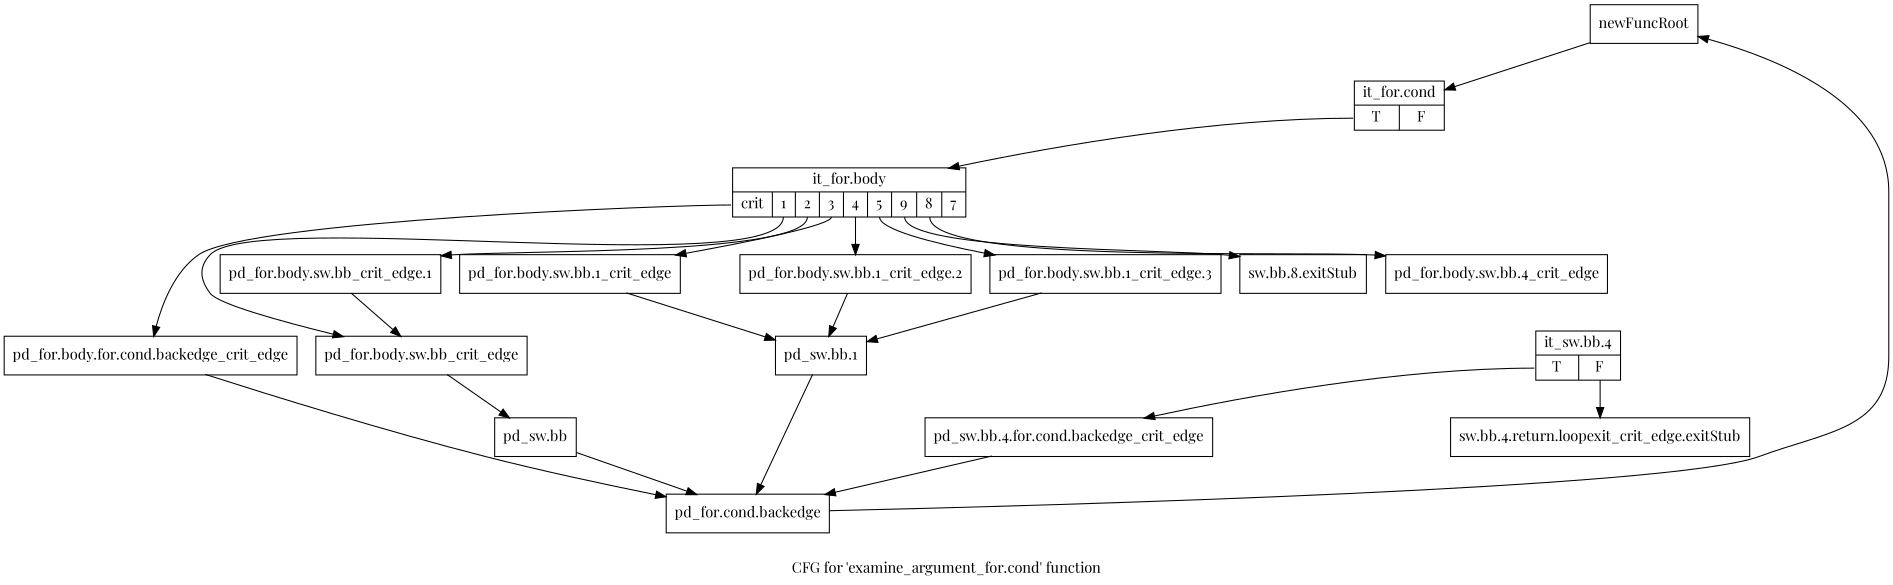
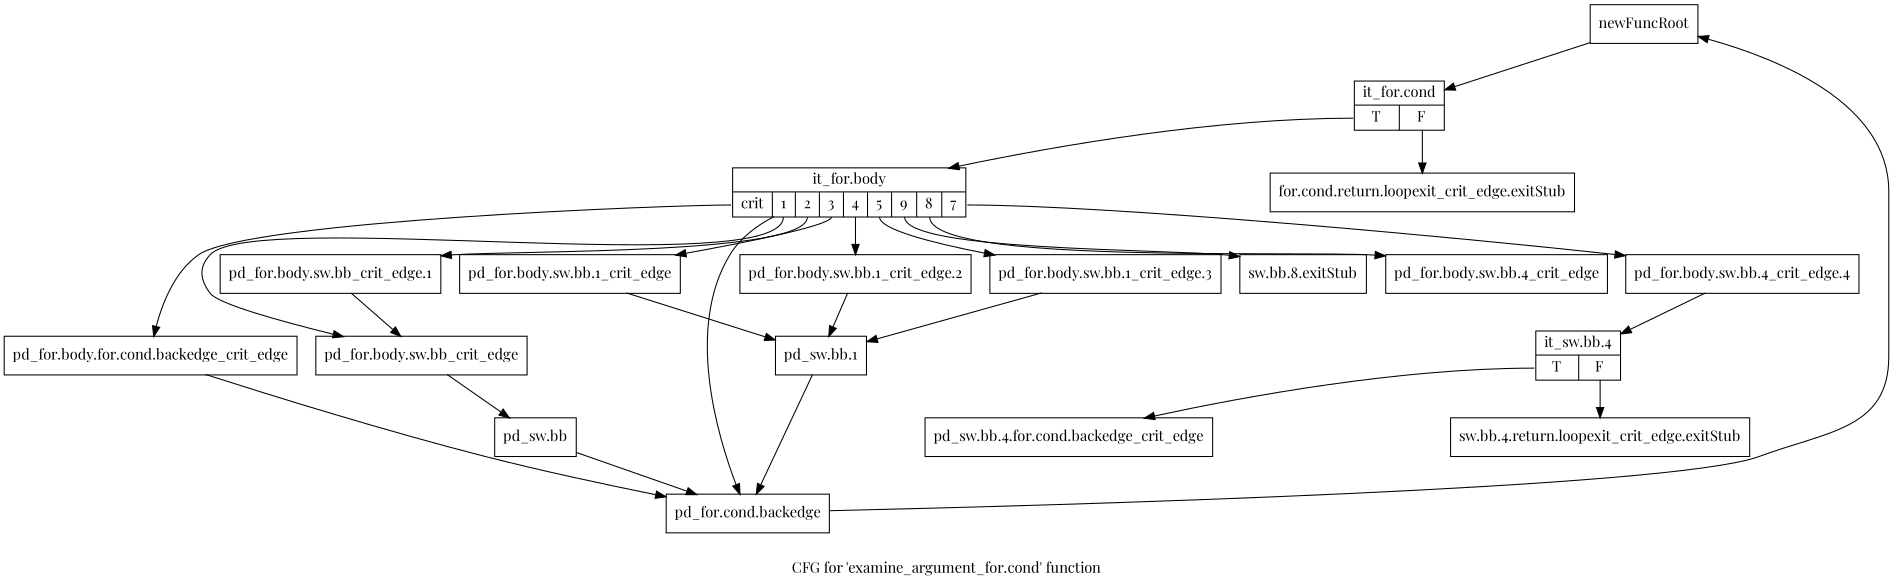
none -> (1422, 192)
none -> (1742, 274)
(914, 474) -> (708, 340)
